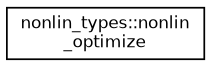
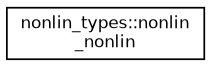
(106, 33) -> (106, 33)
